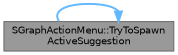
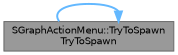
(89, 36) -> (89, 36)
